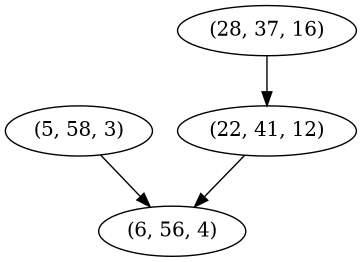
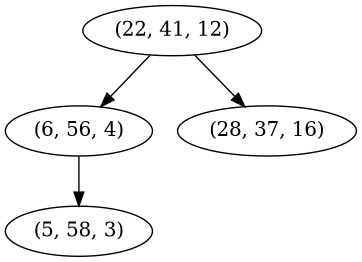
(267, 74) -> (215, 76)
(120, 176) -> (79, 174)
